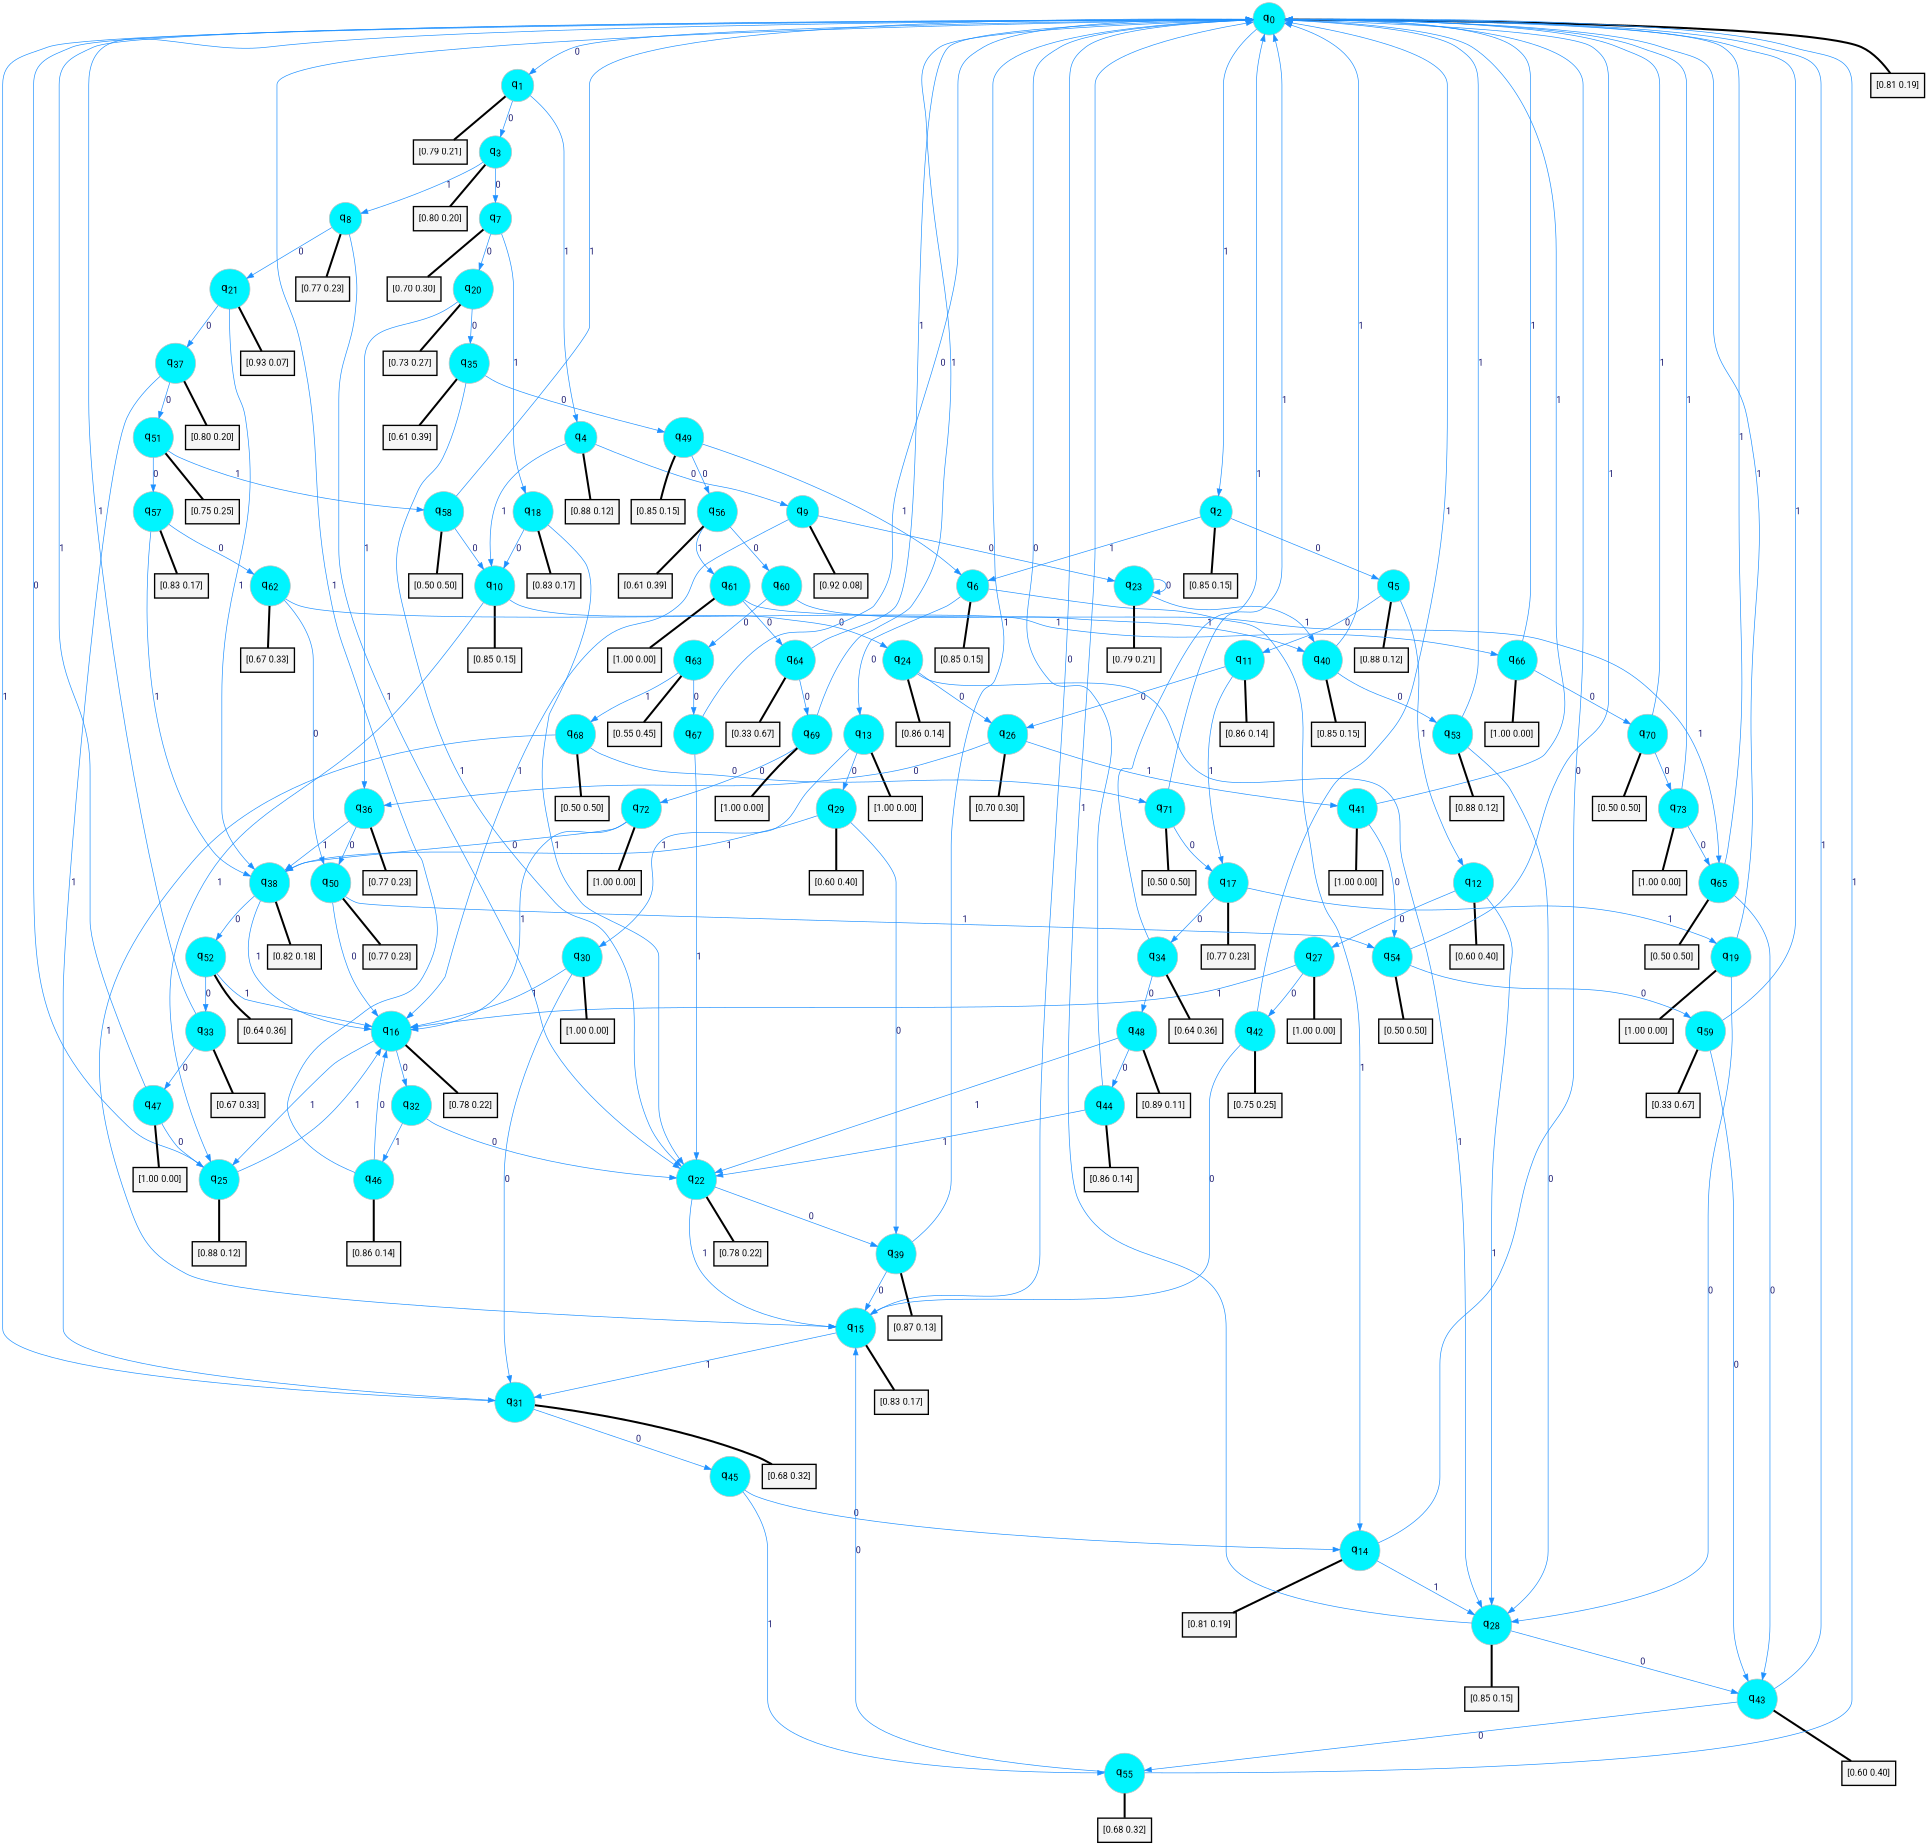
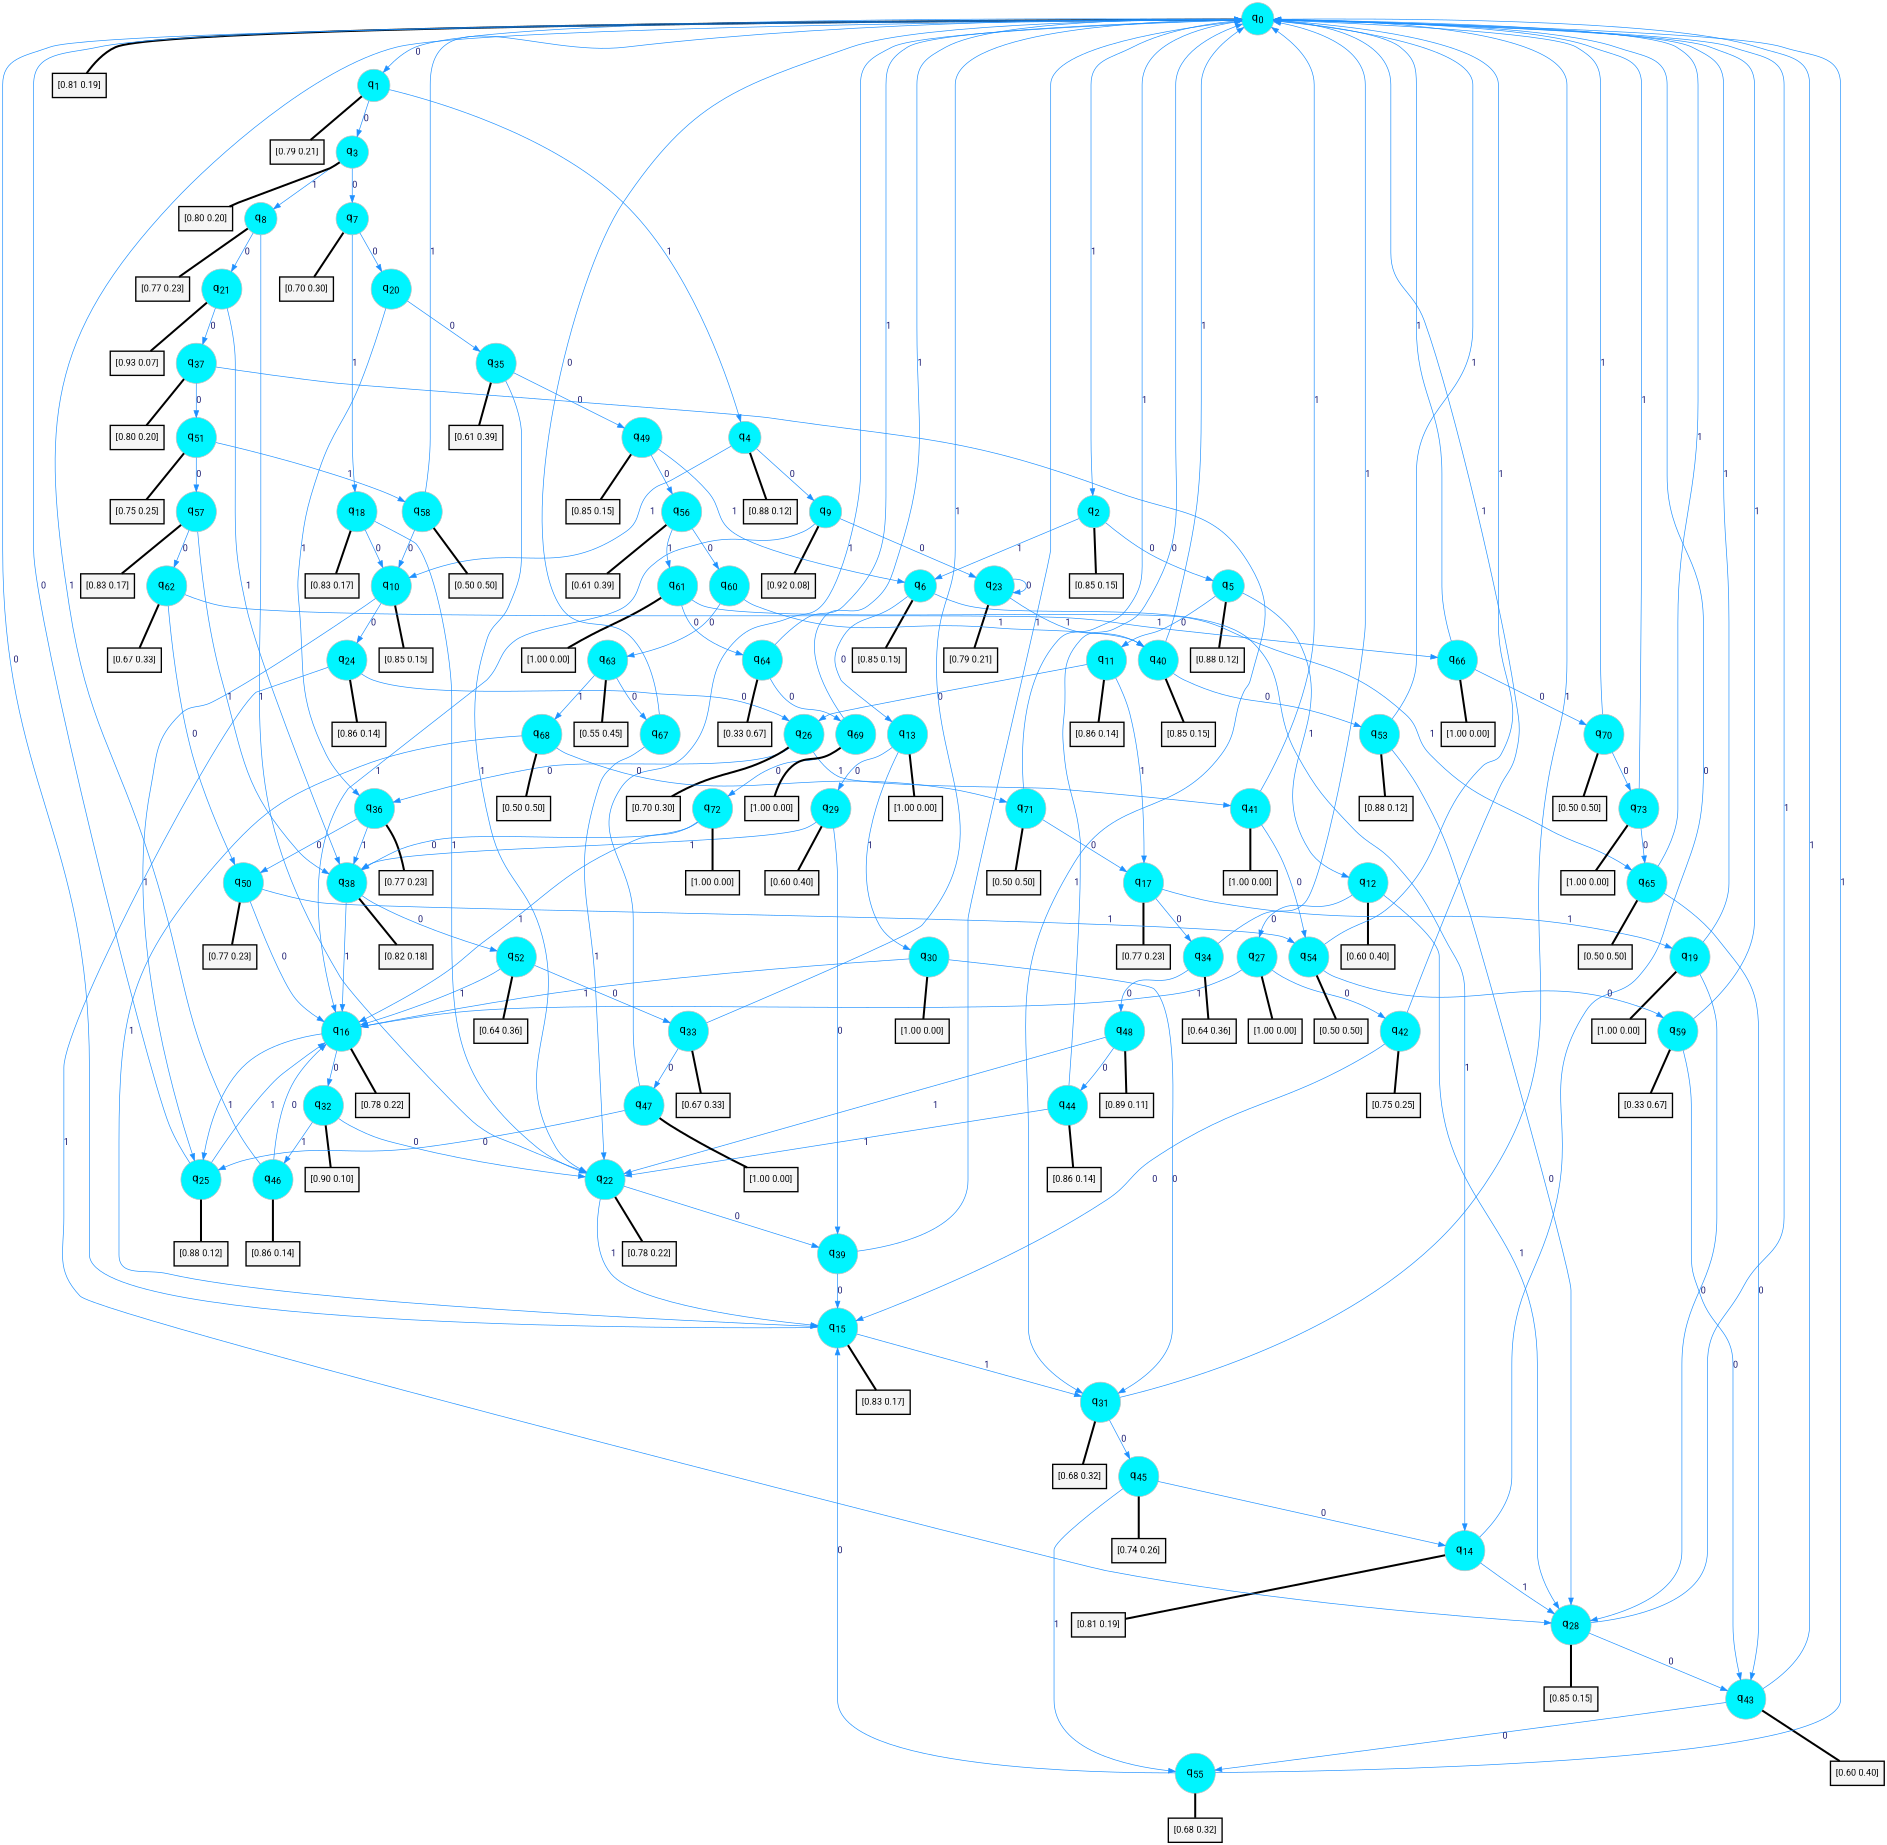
(410, 363) -> none
none -> (332, 1180)
(915, 1328) -> none
none -> (1139, 1551)
